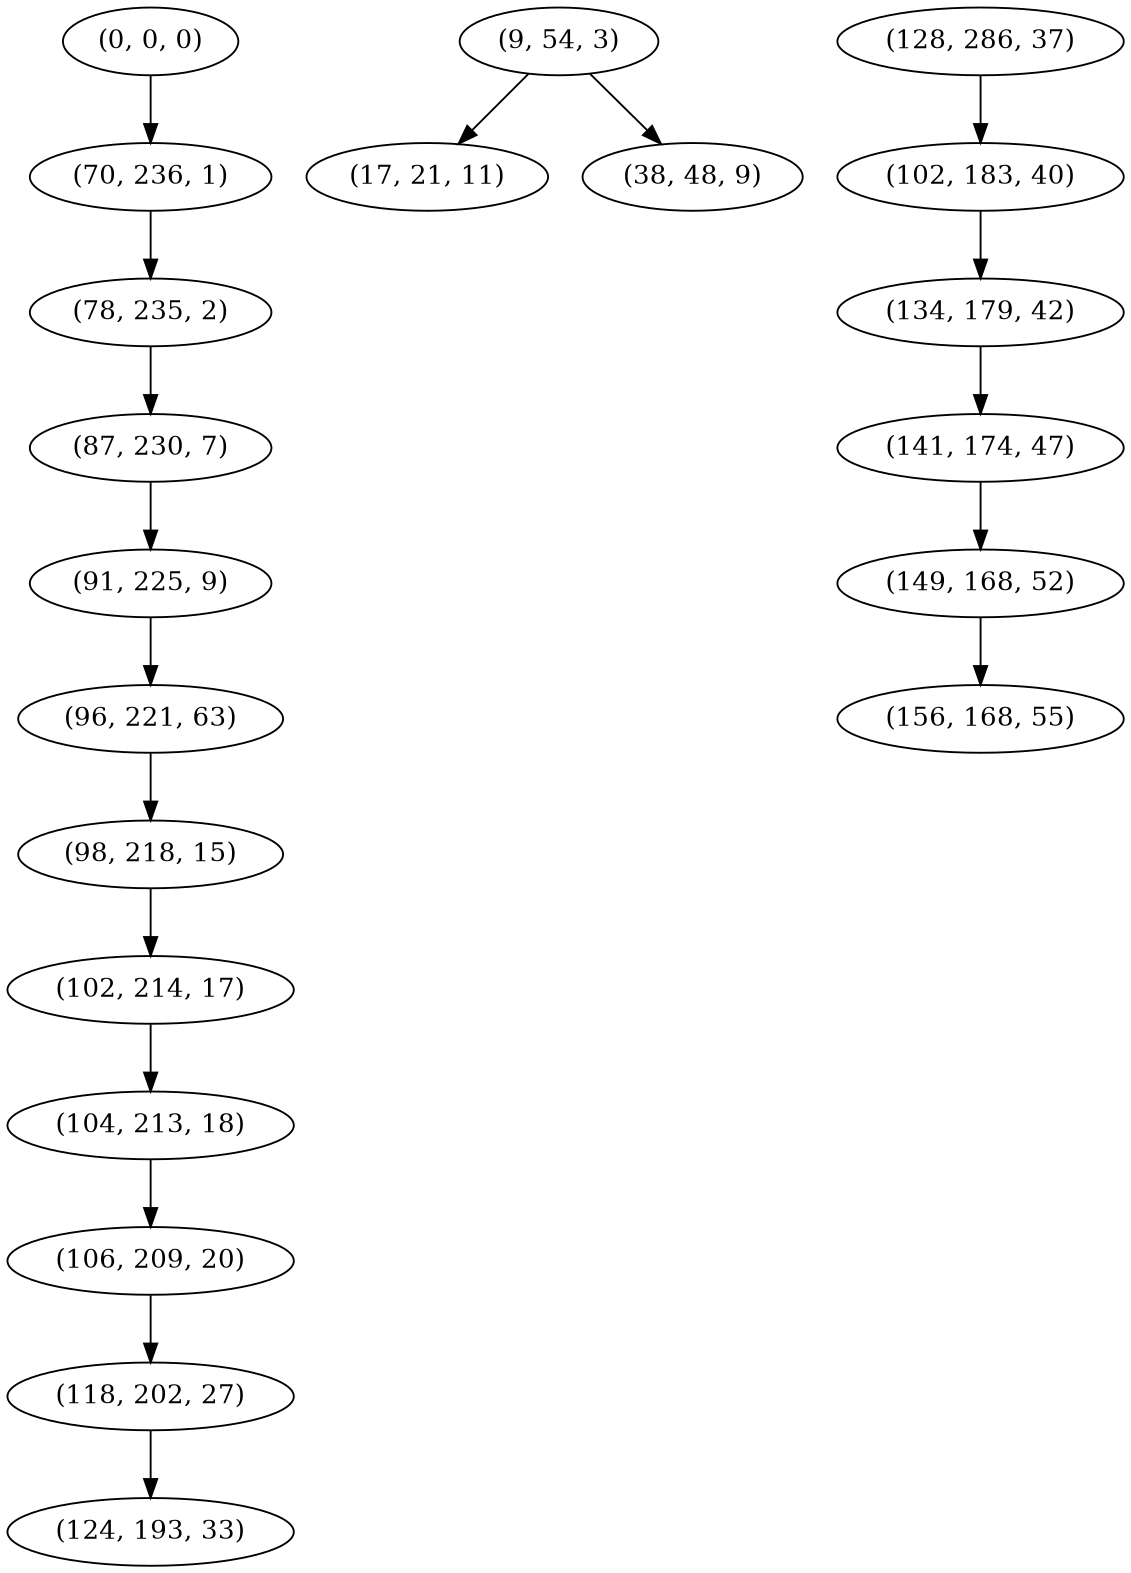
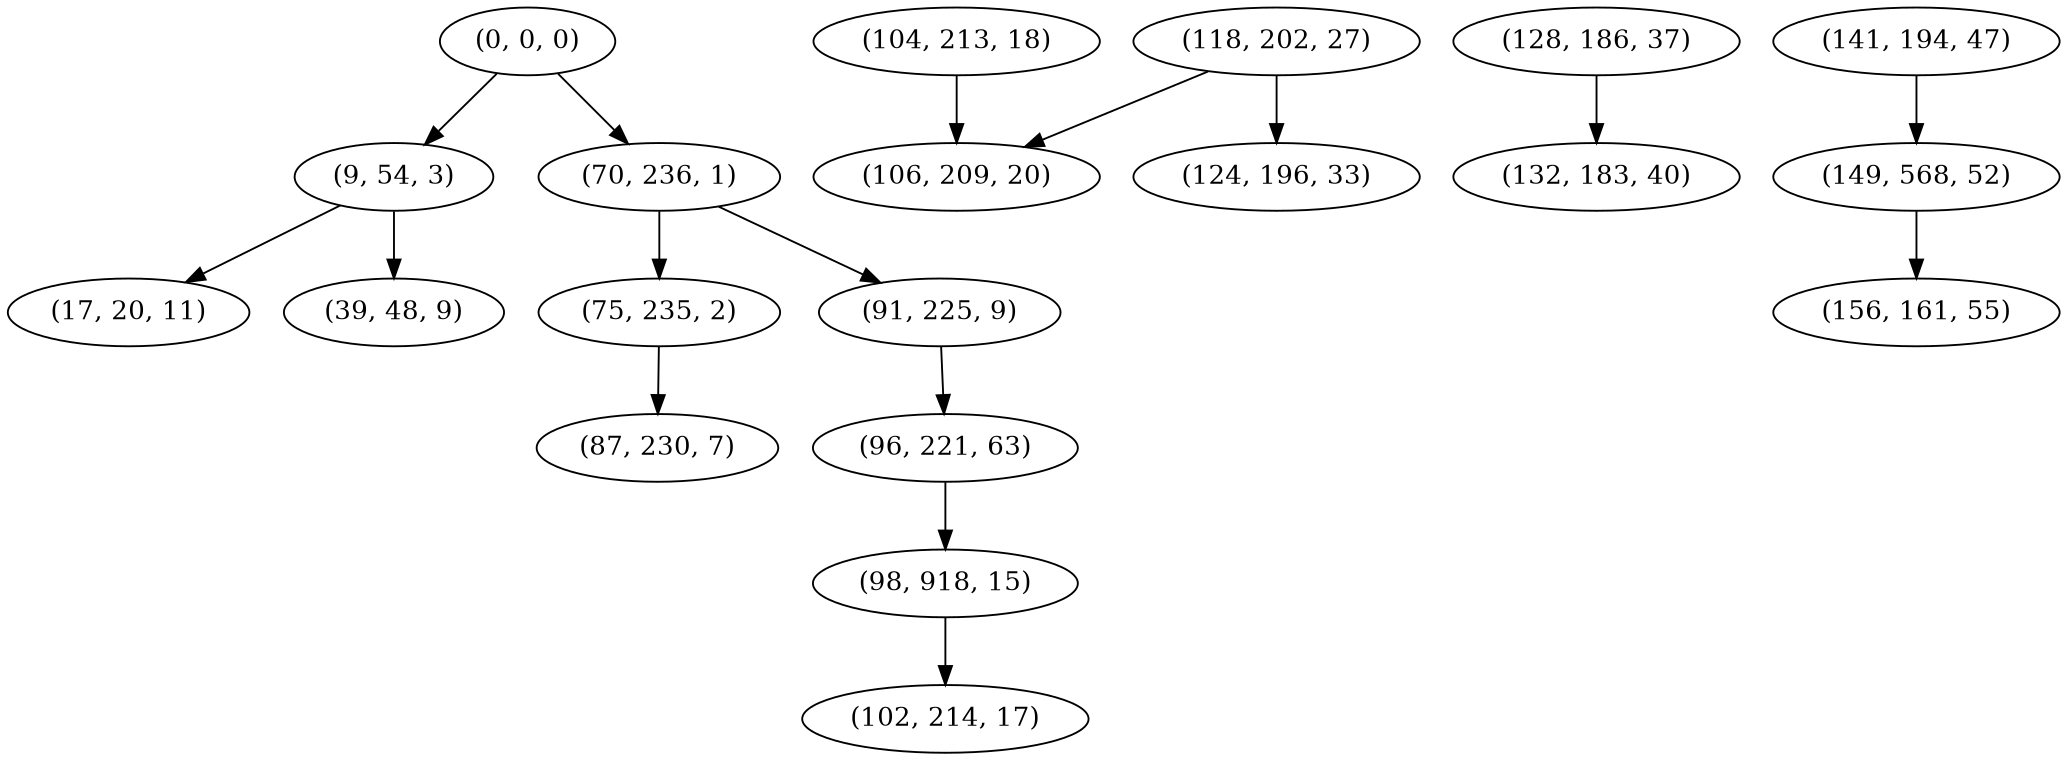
(981, 41) -> (1597, 41)
none -> (468, 102)
(427, 177) -> (129, 312)
(693, 177) -> (394, 312)
(981, 177) -> (1597, 177)
(151, 312) -> (659, 312)
(981, 312) -> none
(981, 448) -> (1916, 41)
(151, 506) -> (791, 241)
(981, 583) -> (1916, 177)
(981, 719) -> (1916, 312)
(151, 854) -> (945, 583)
(151, 1048) -> none
(151, 1319) -> (1125, 106)
(151, 1532) -> (1277, 177)
